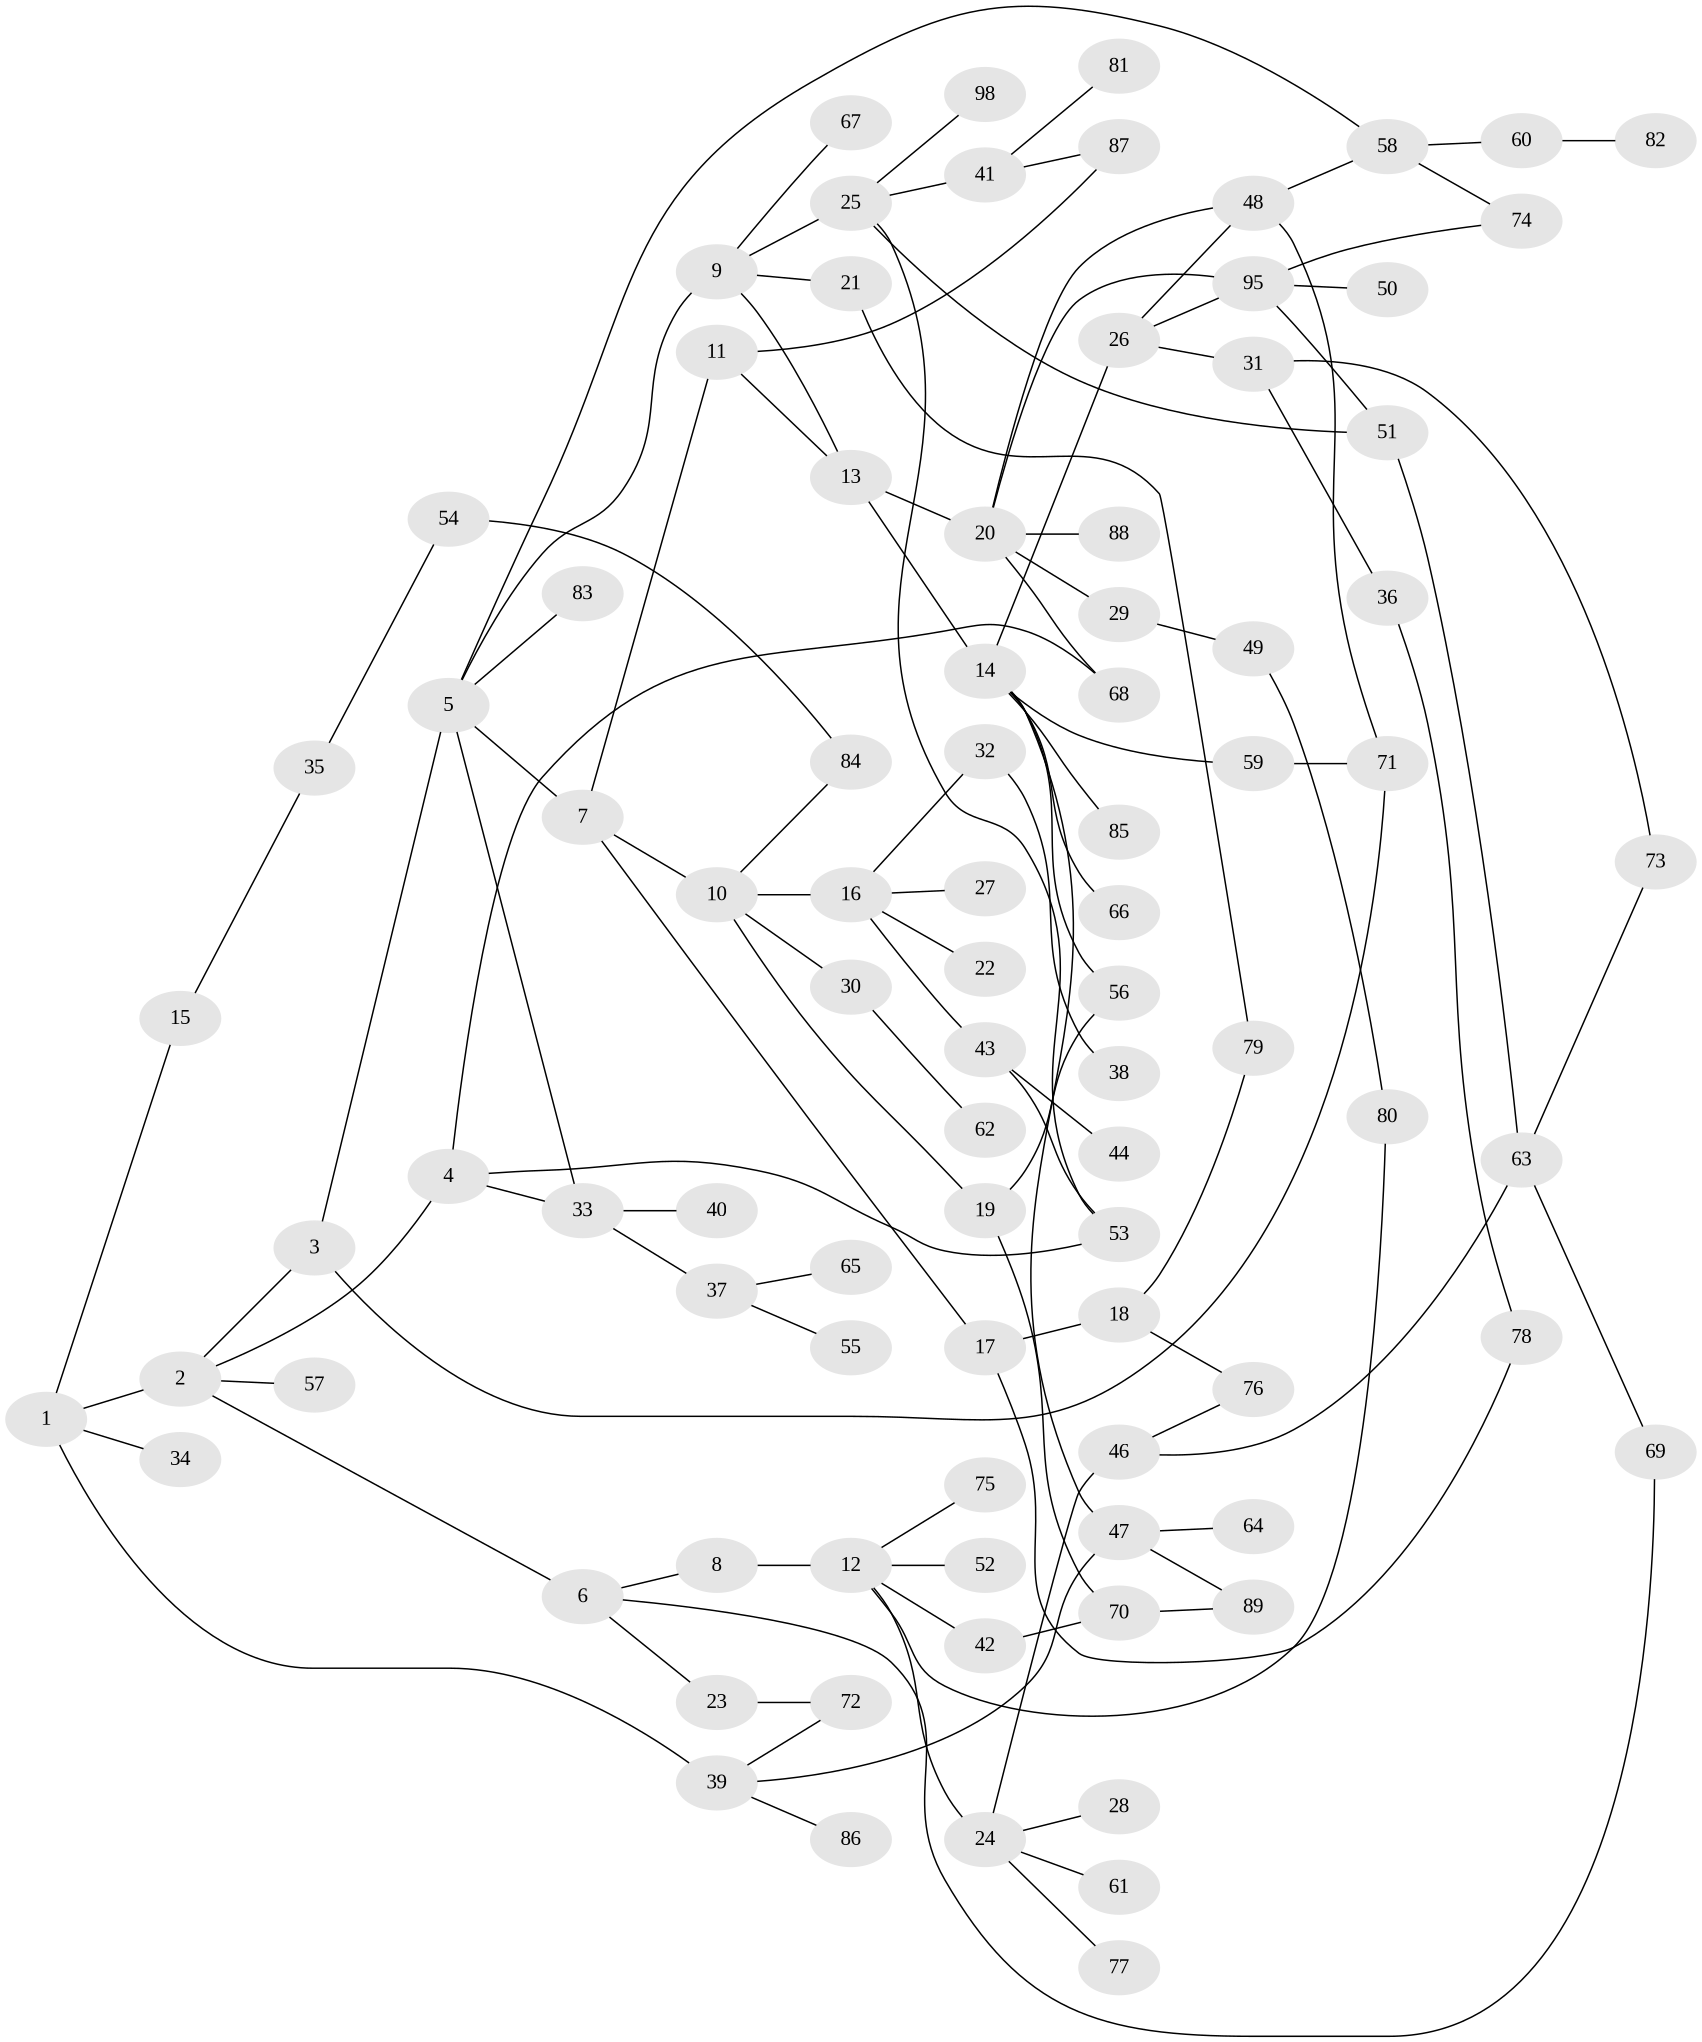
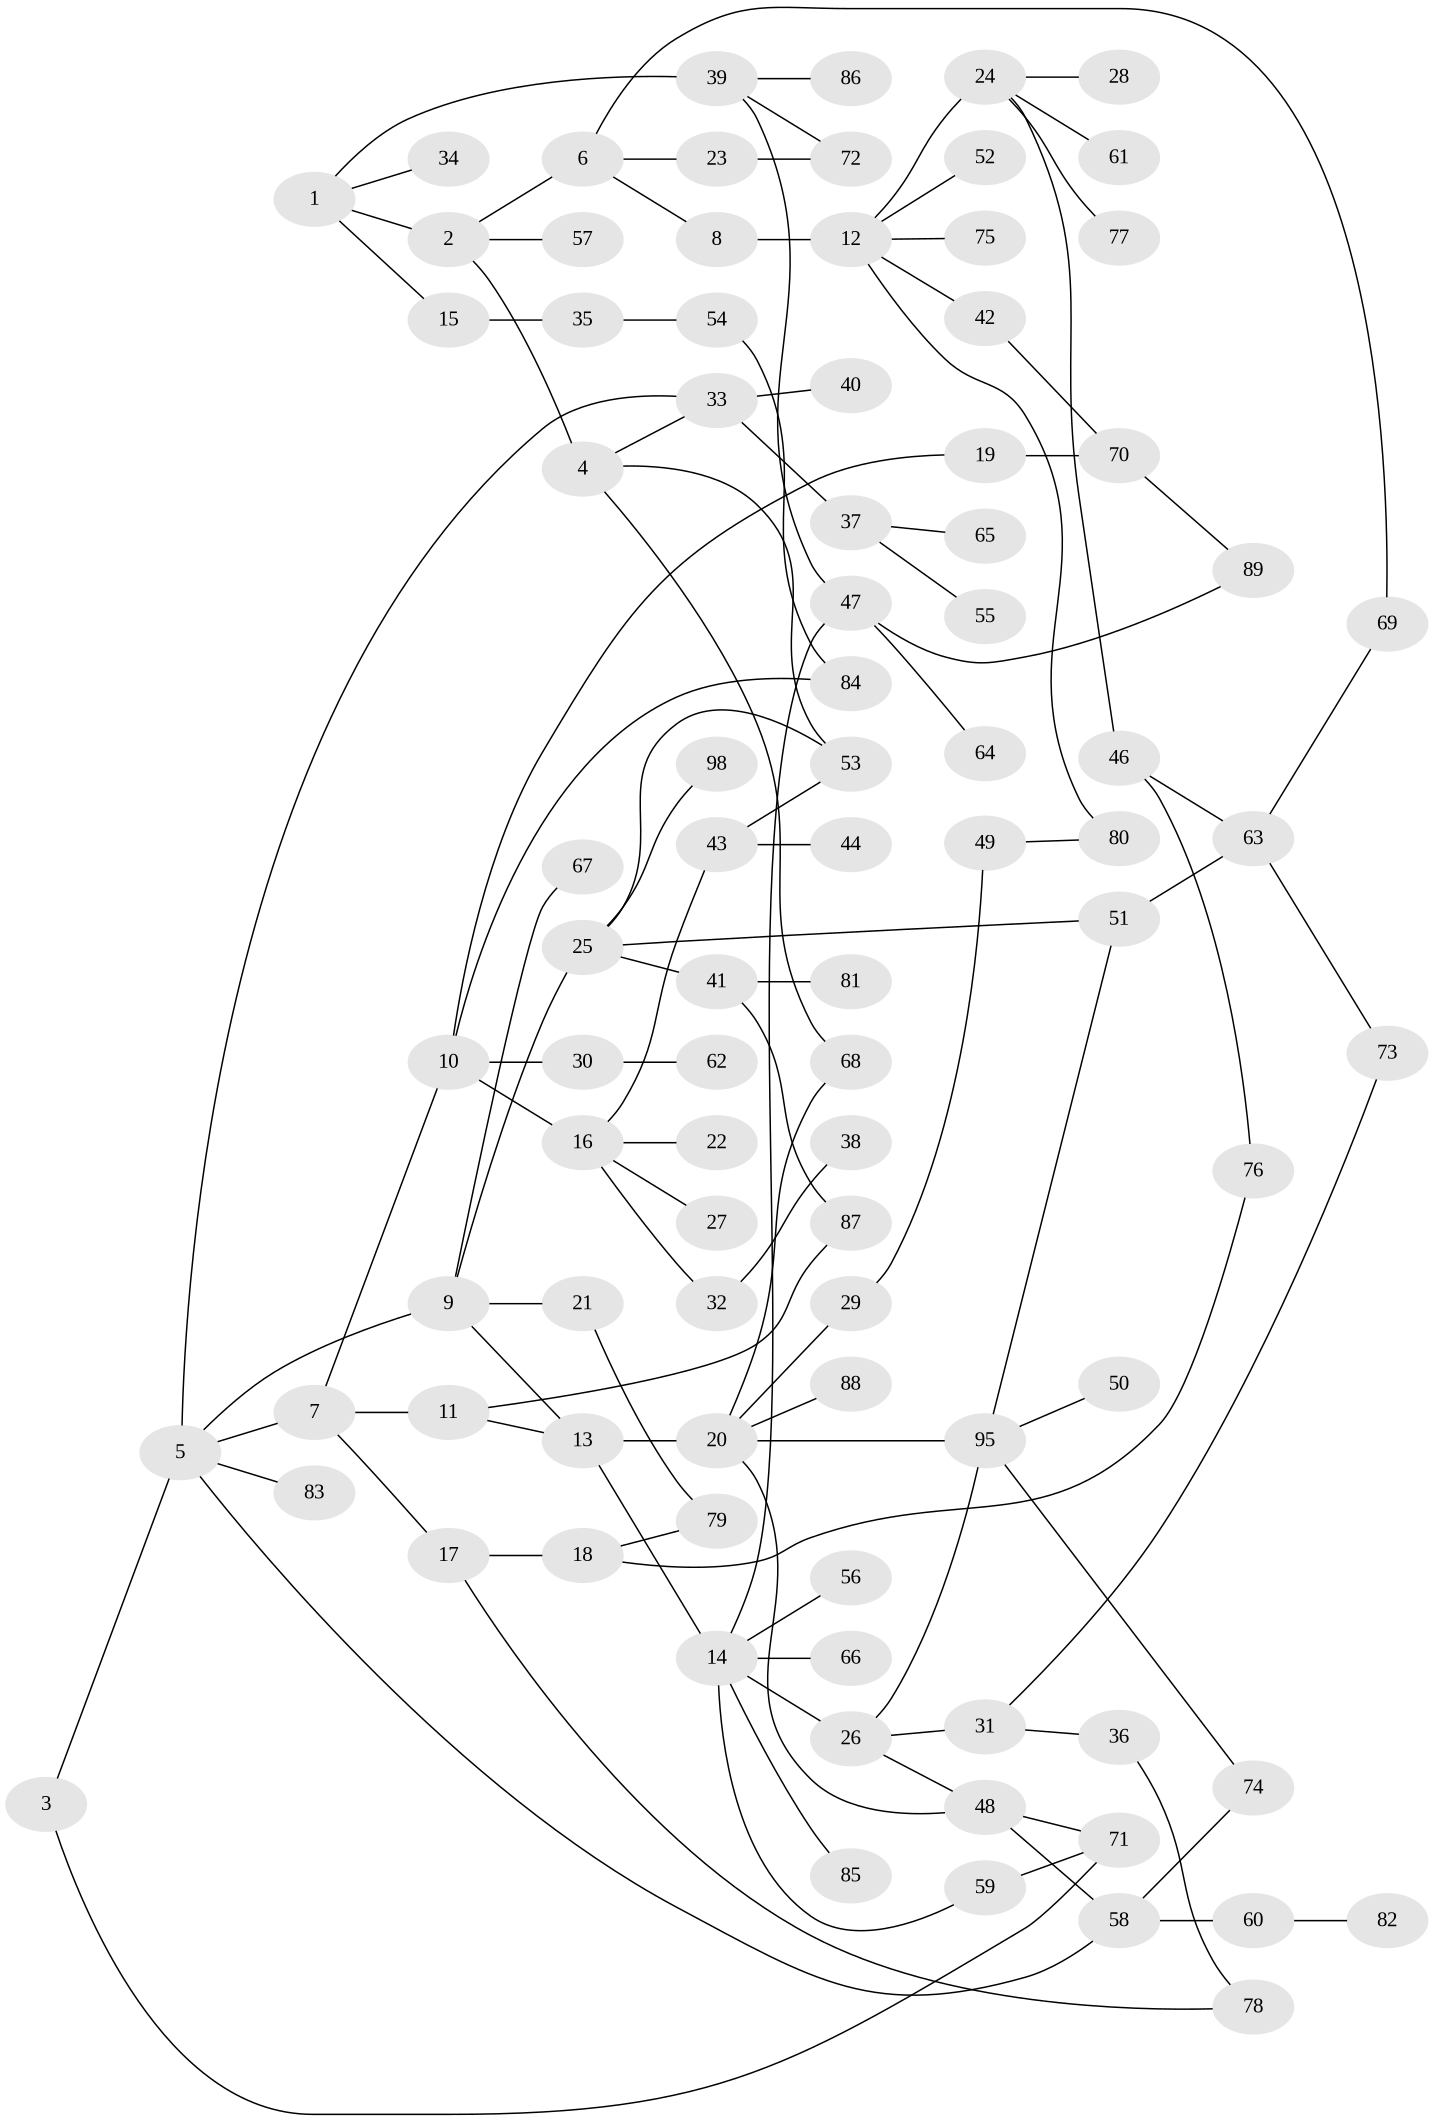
(1052, 1102) -> none
(248, 1313) -> none
